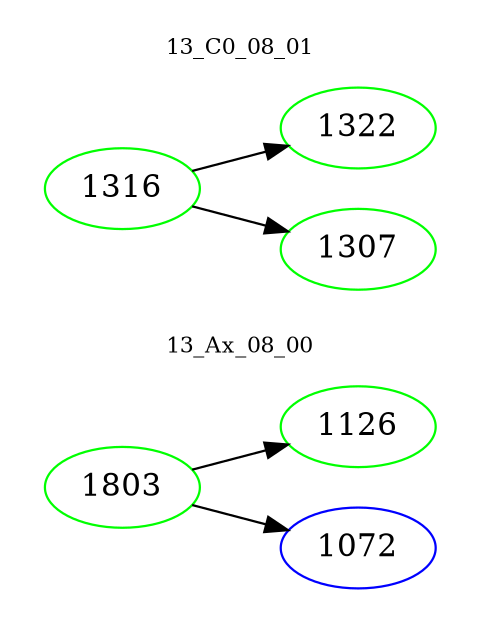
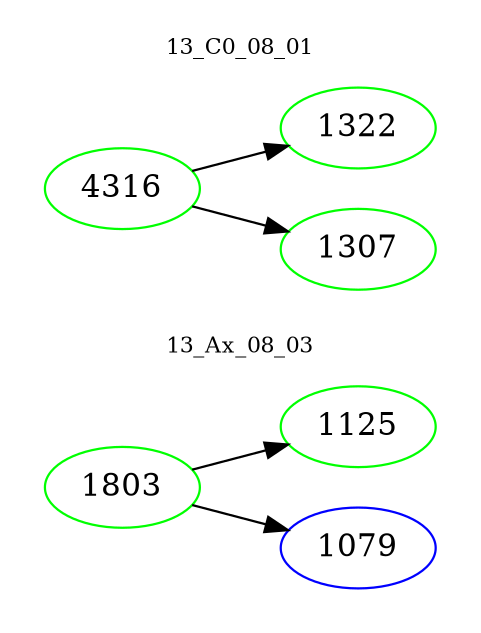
(122, 189) -> (122, 189)
(240, 347) -> (240, 347)
(358, 427) -> (358, 427)
(358, 548) -> (358, 548)
